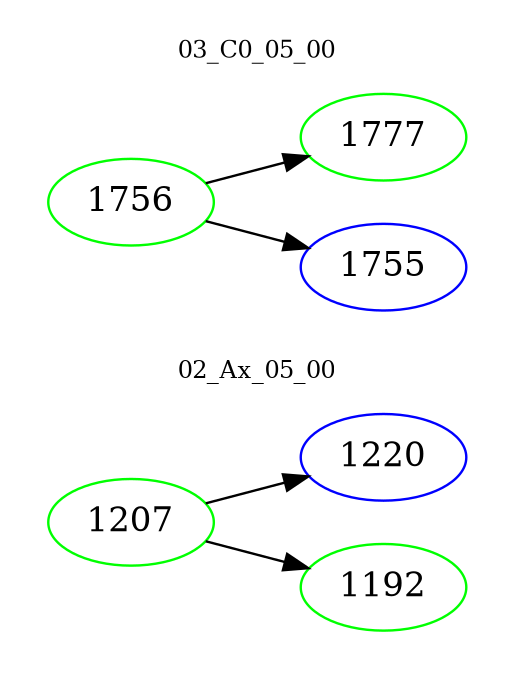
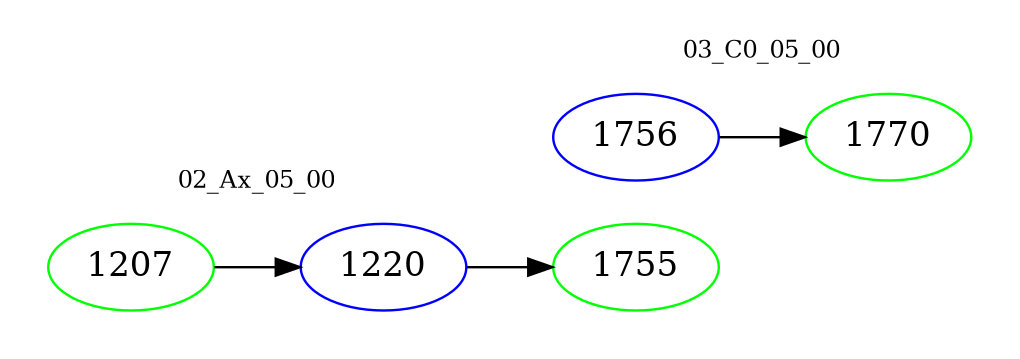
(384, 137) -> (888, 137)
(131, 202) -> (636, 137)
(245, 232) -> (501, 267)
(384, 267) -> (636, 267)
(384, 587) -> none
